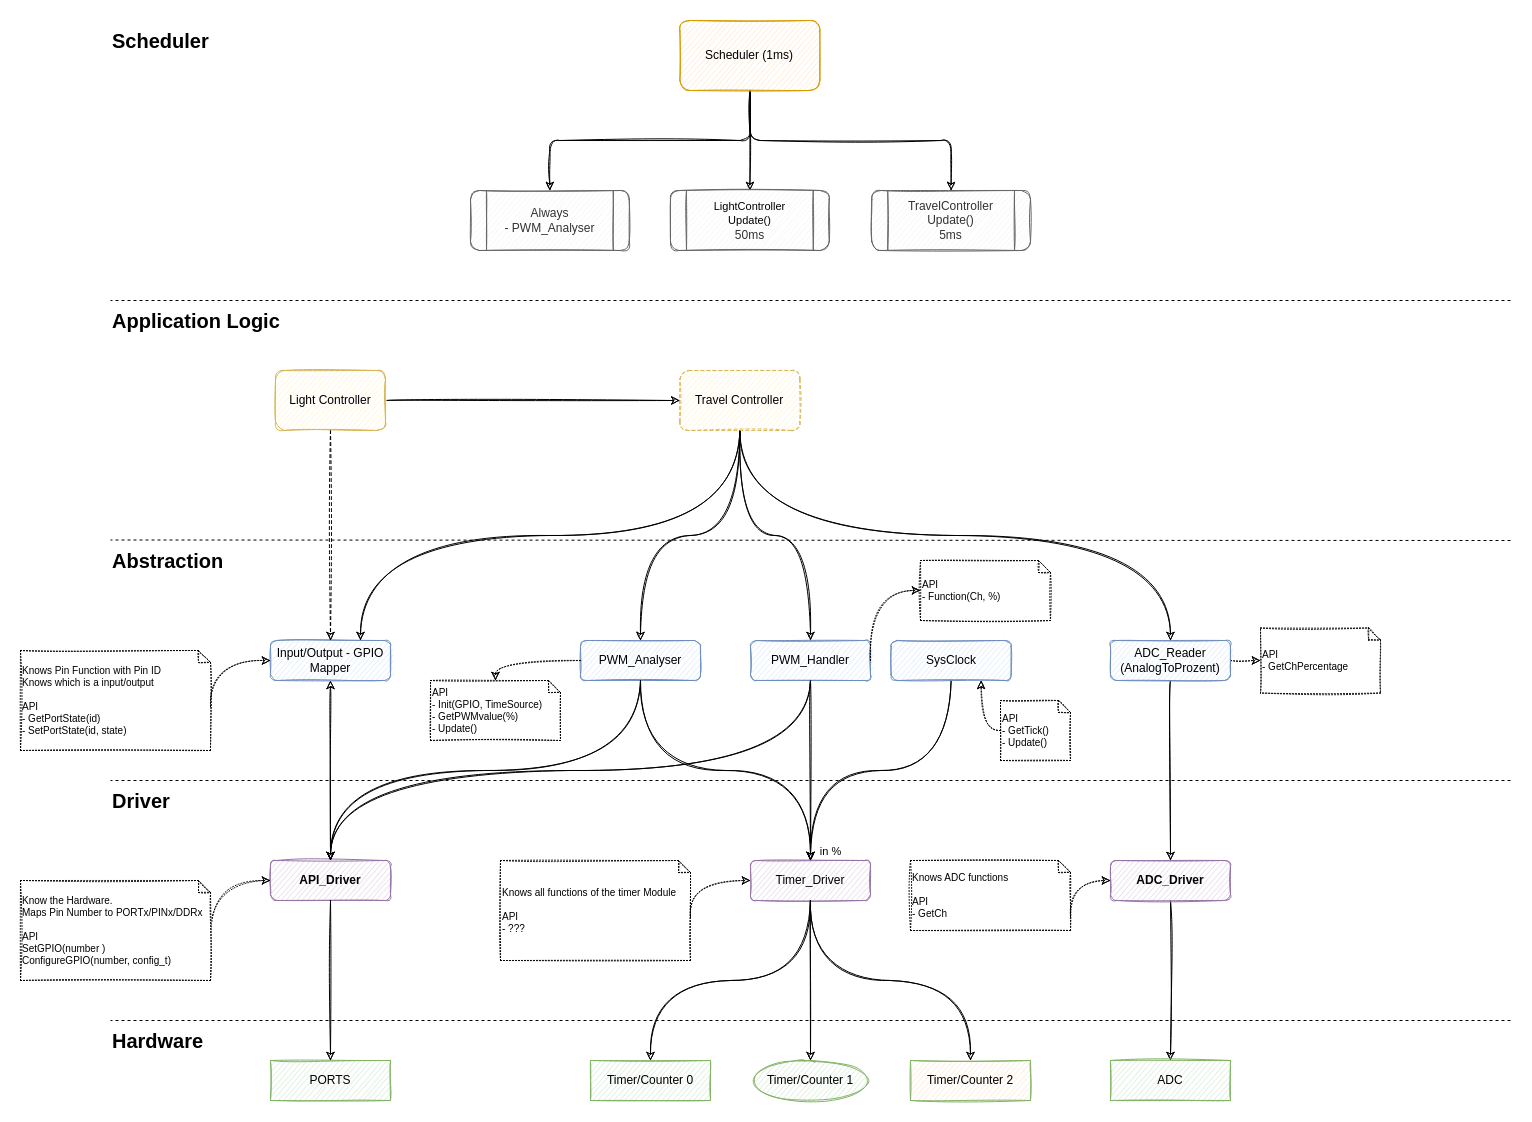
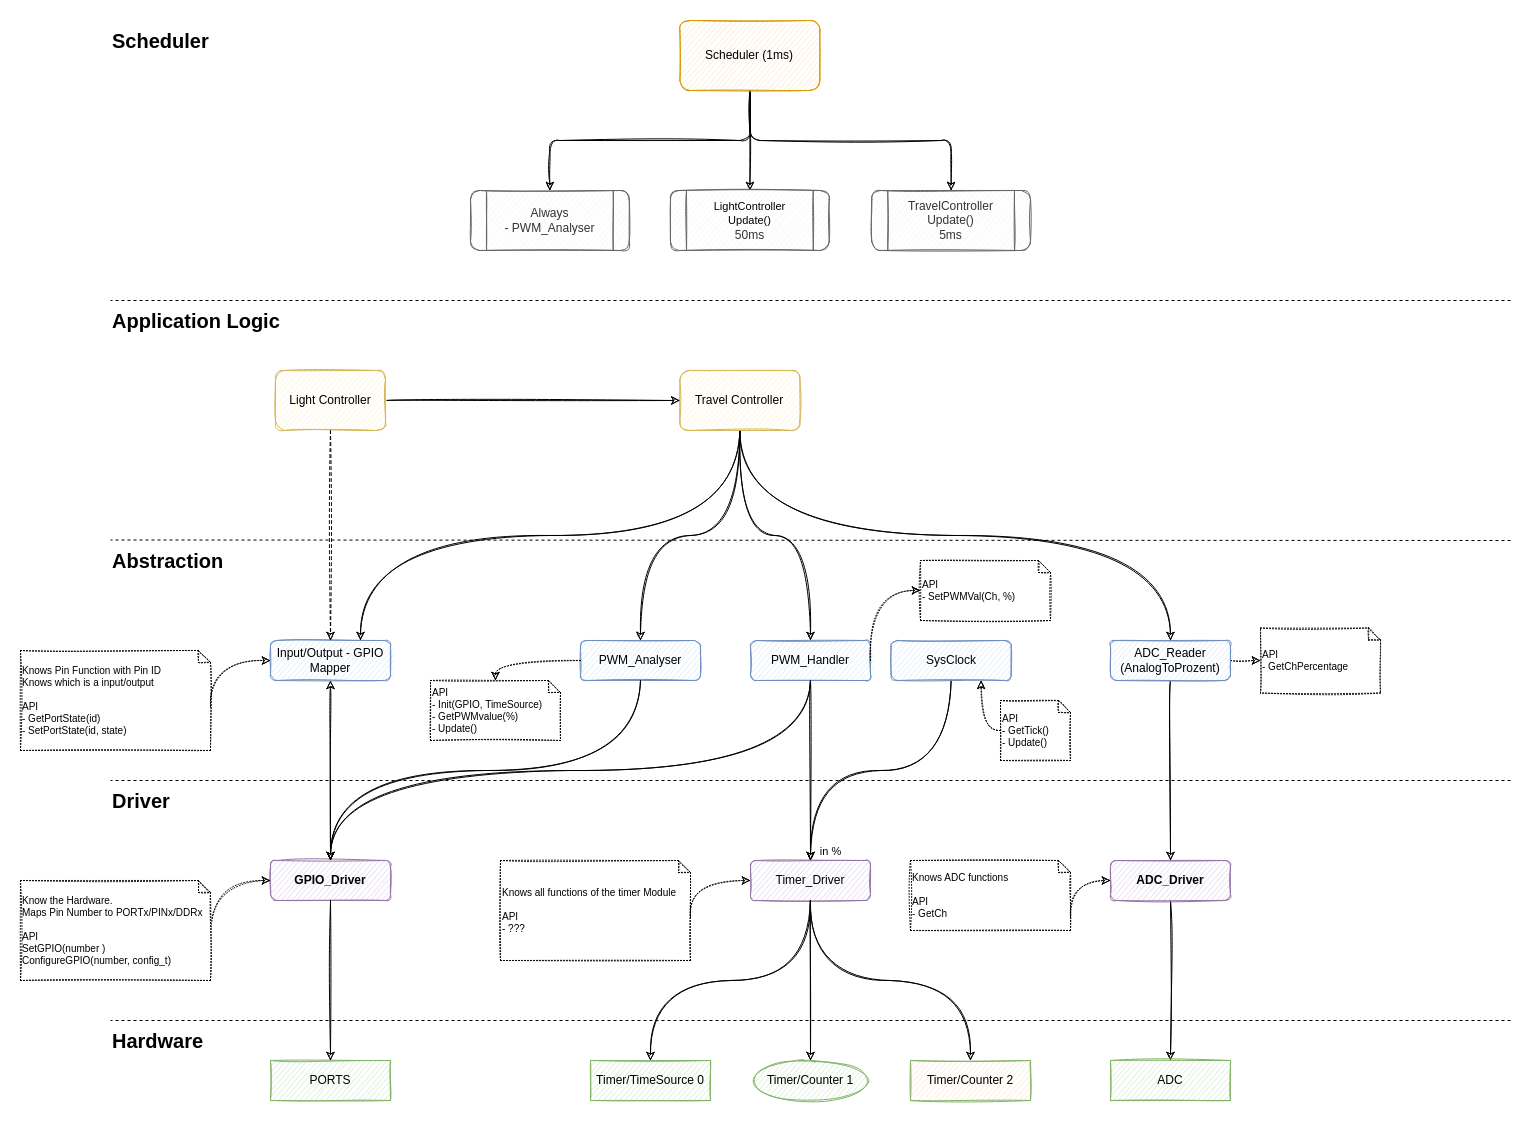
(740, 401) -> (740, 401)
(965, 591) -> (968, 591)
(680, 761) -> none
(331, 881) -> (331, 881)
(651, 1081) -> (651, 1081)
